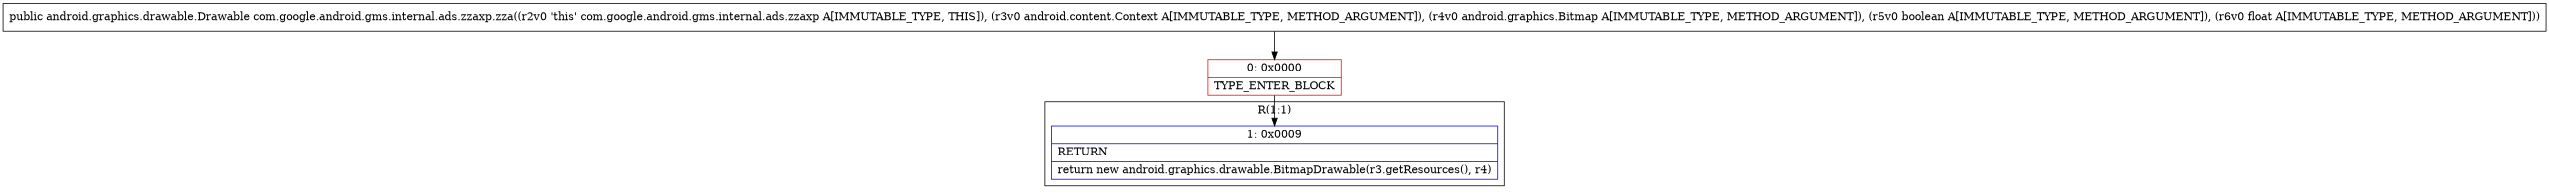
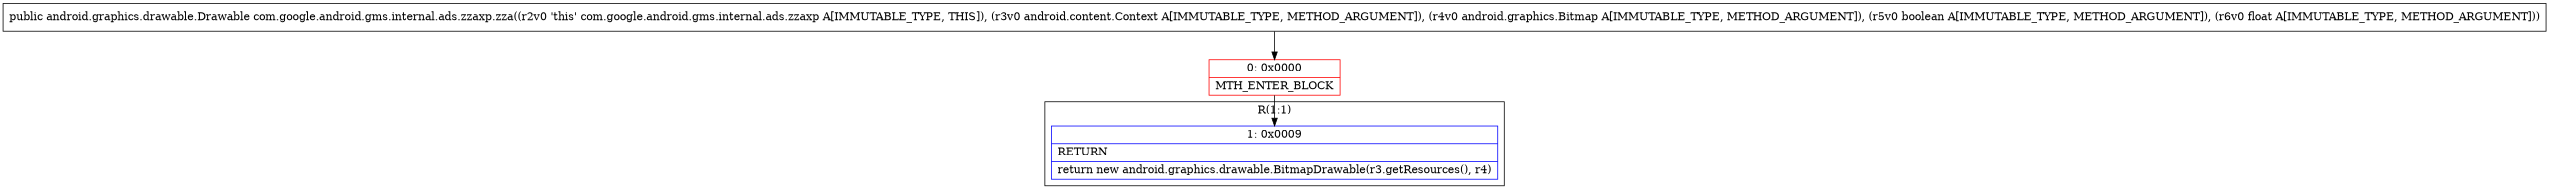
(1275, 86) -> (1275, 86)
